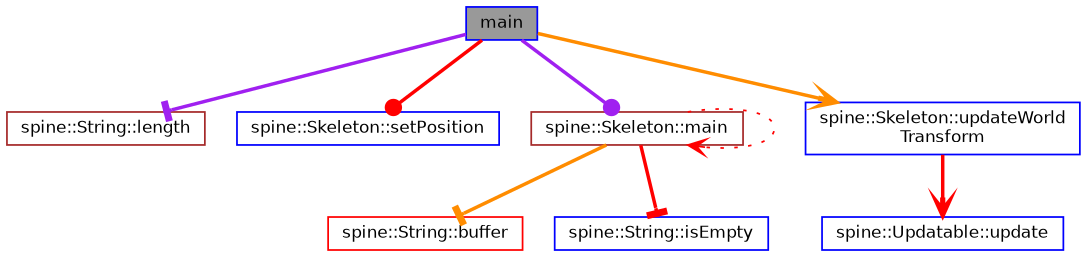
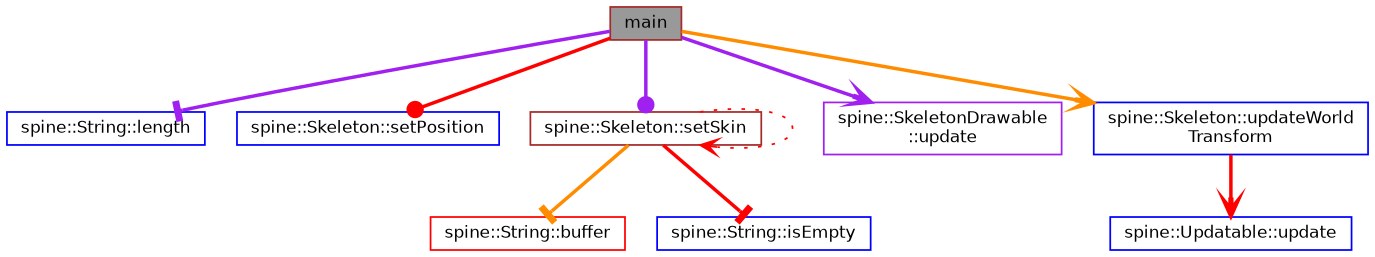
(502, 23) -> (646, 23)
(106, 128) -> (106, 128)
(637, 128) -> (646, 128)
none -> (943, 128)
